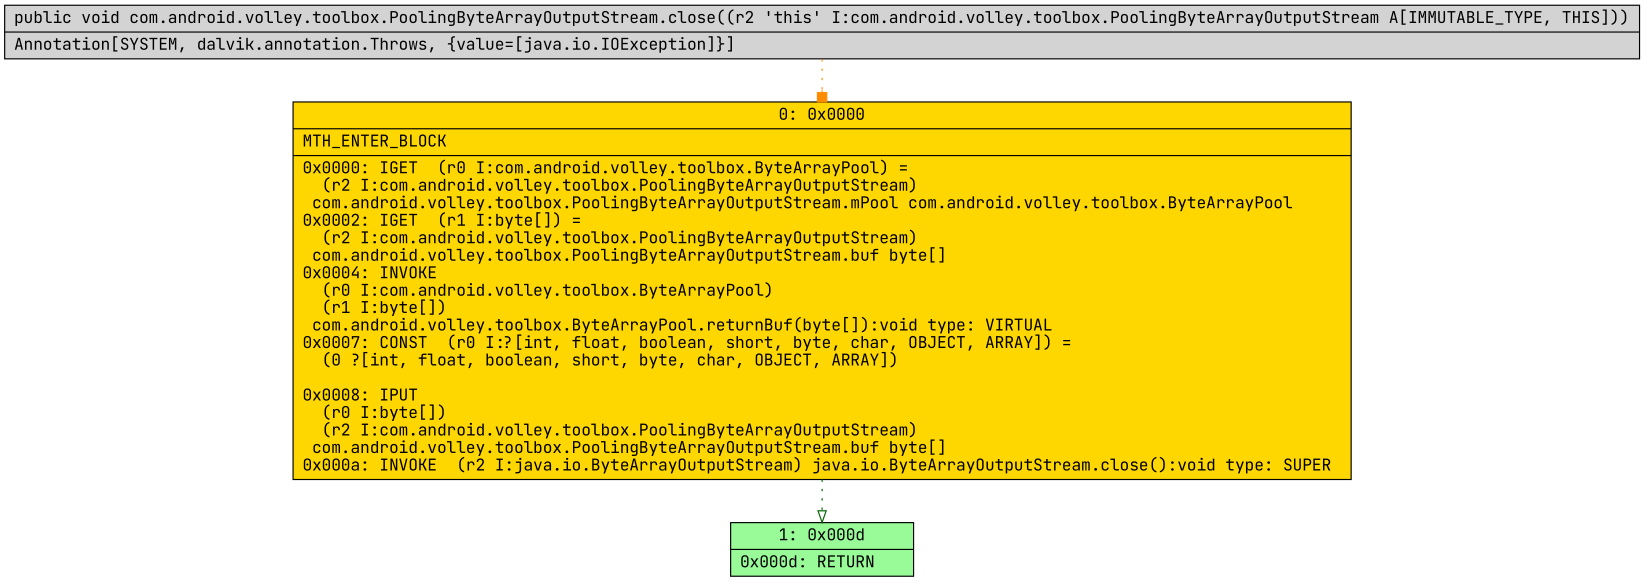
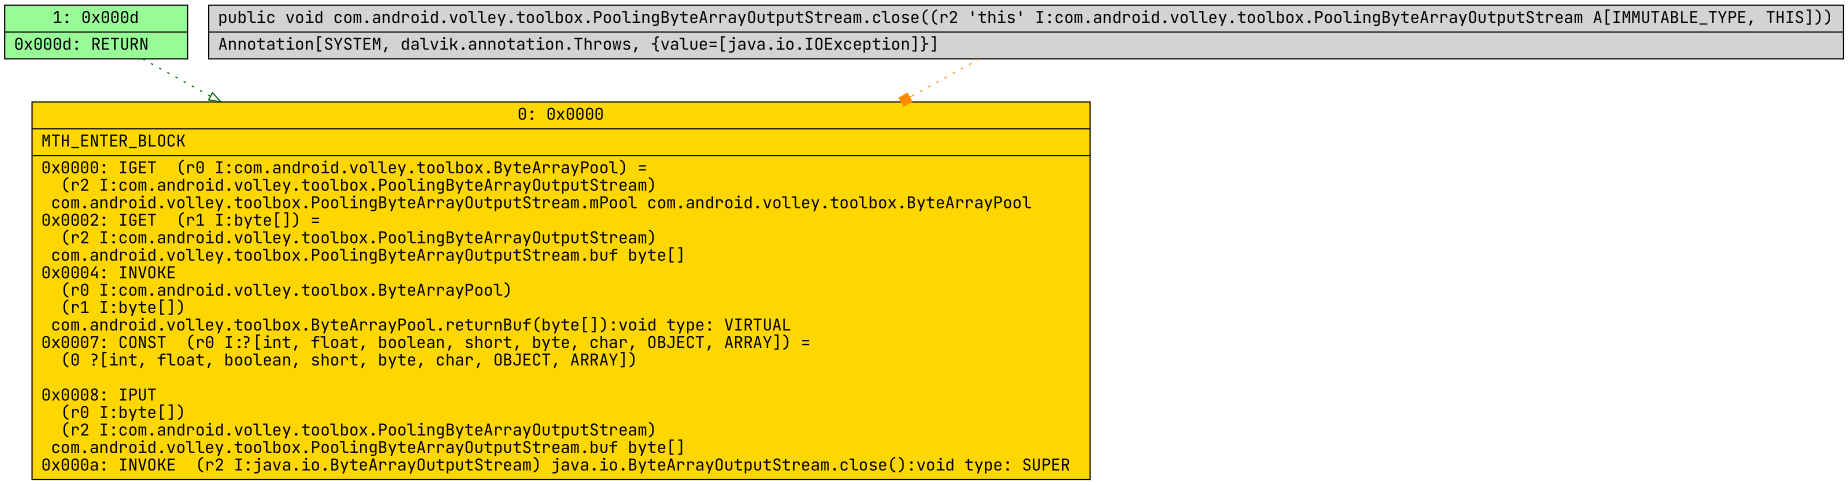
(822, 495) -> (177, 78)
